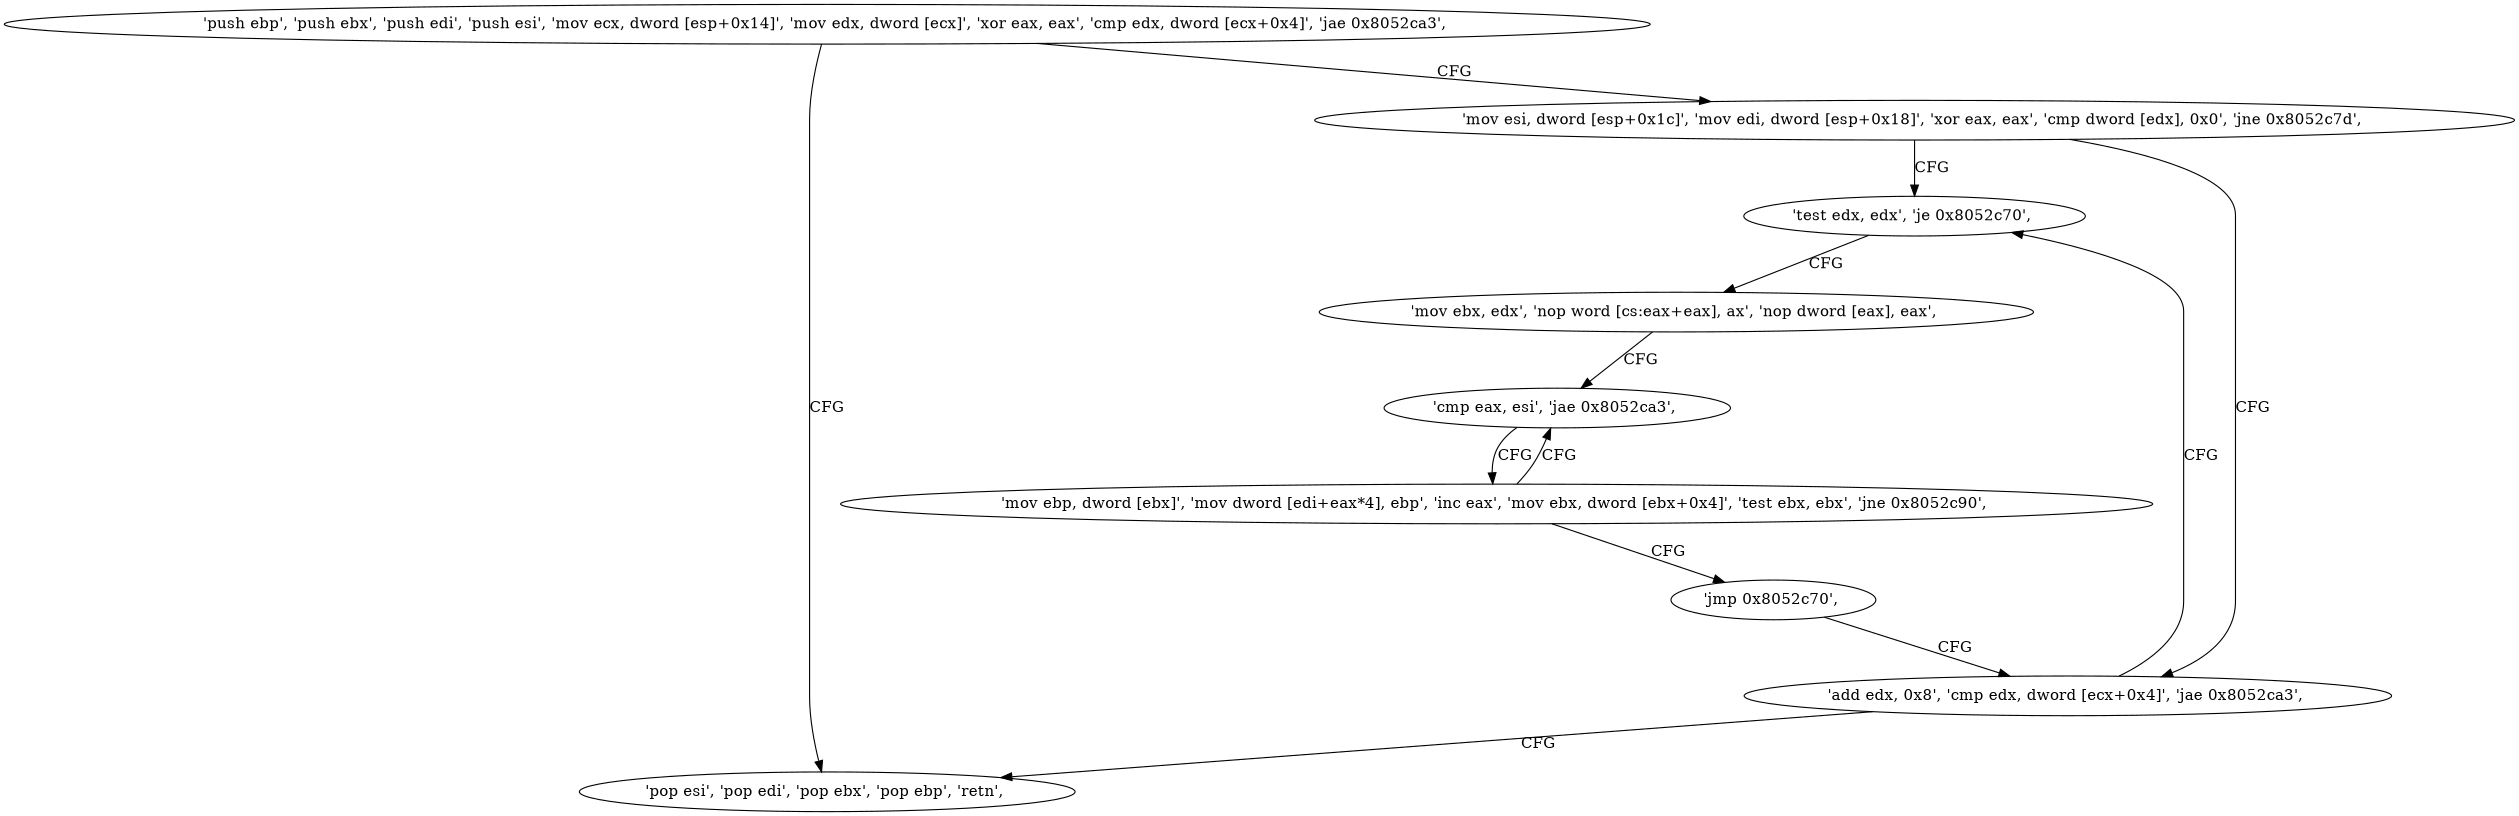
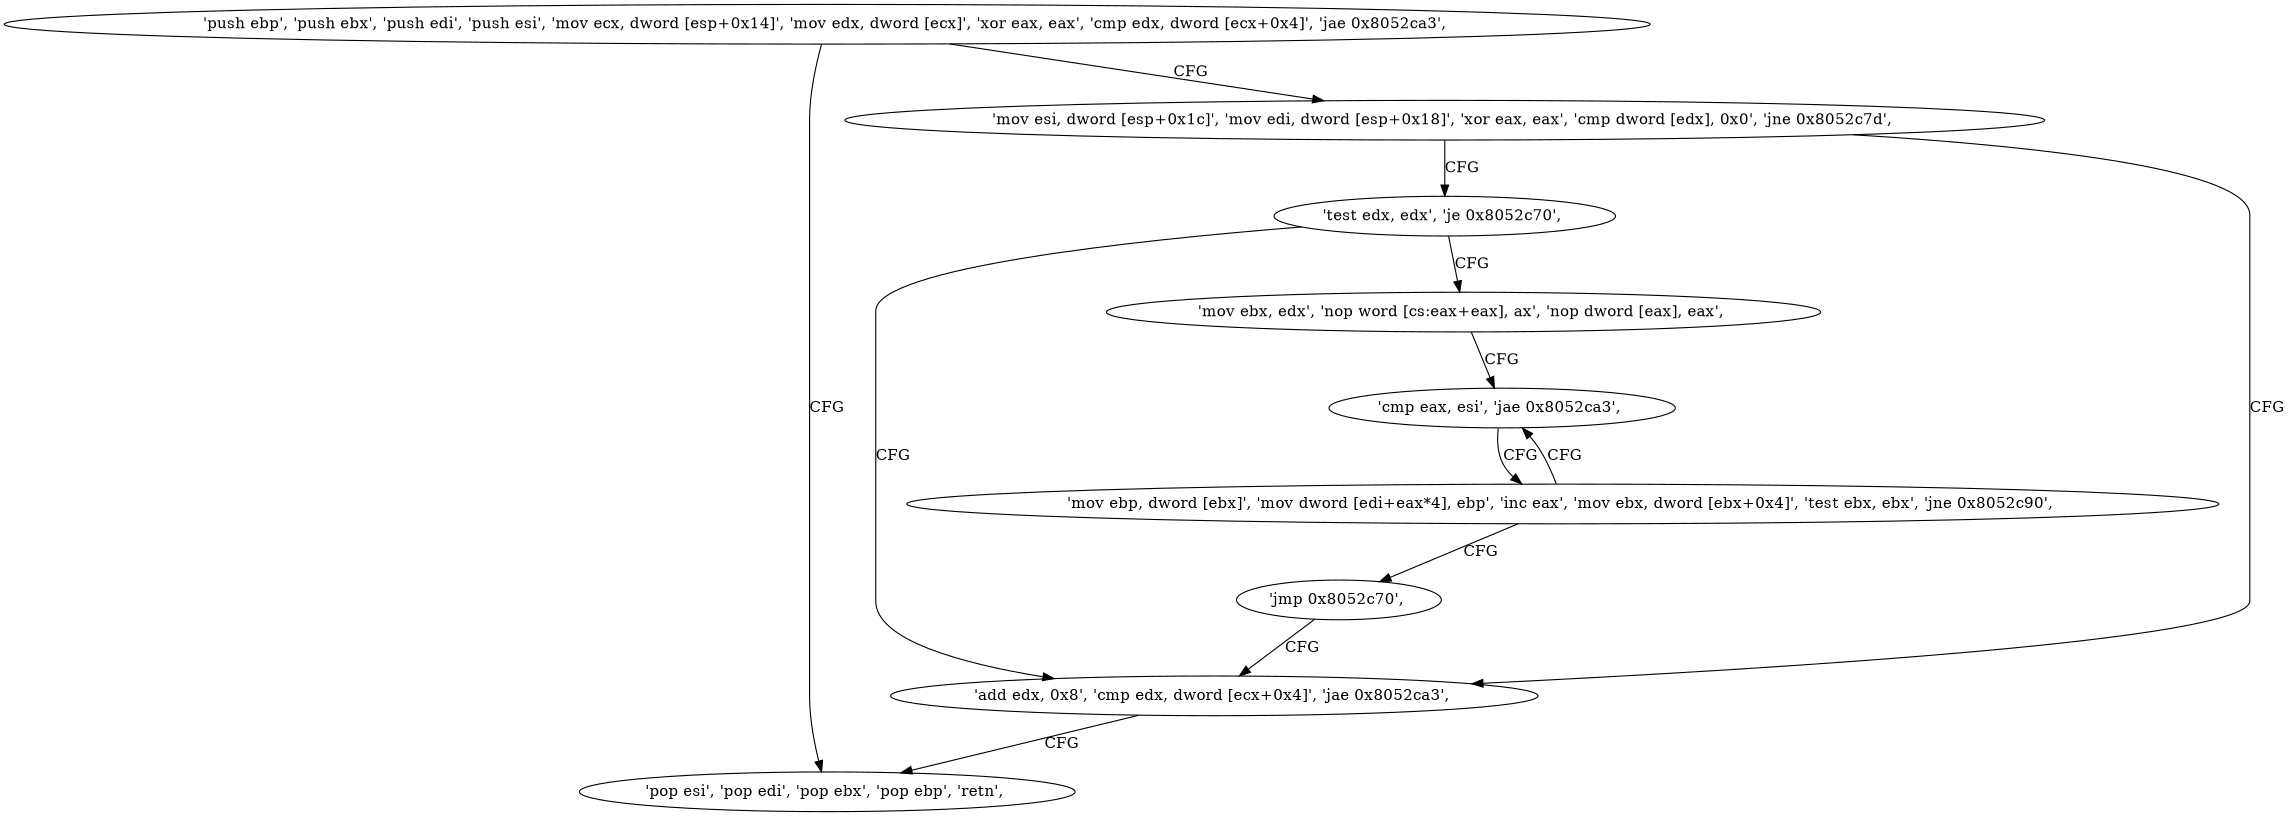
(2184, 415) -> (876, 332)
